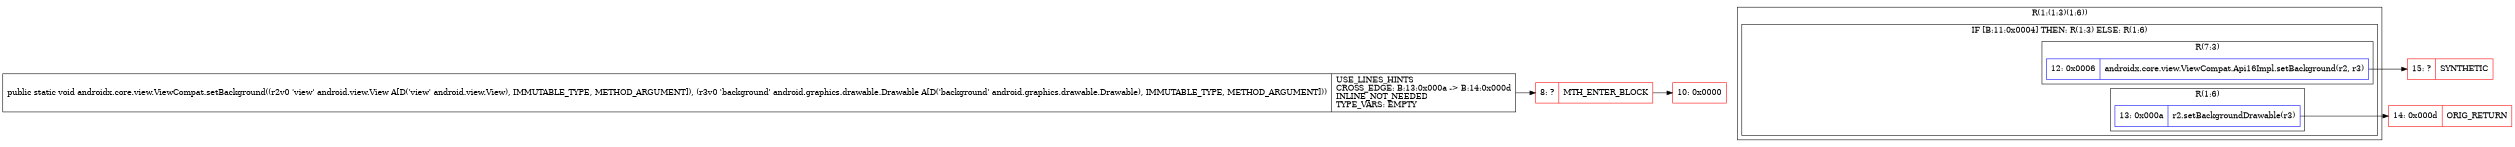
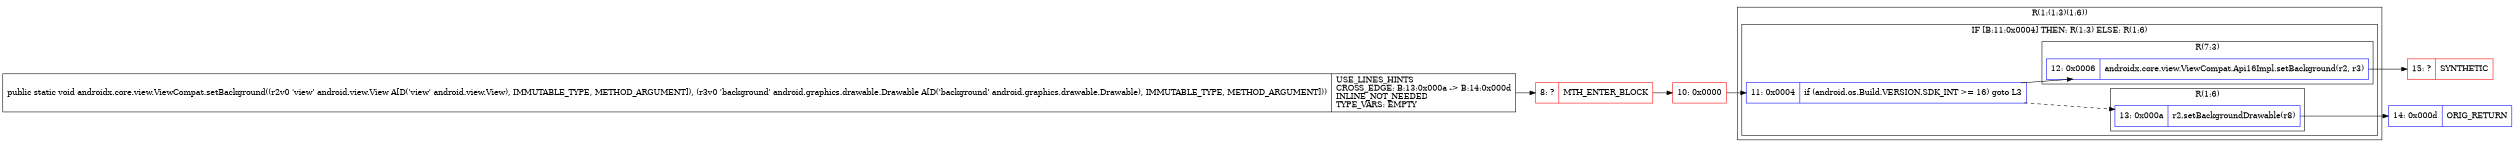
none -> (1886, 93)
(2234, 116) -> (2234, 116)
(2450, 116) -> (2450, 116)
